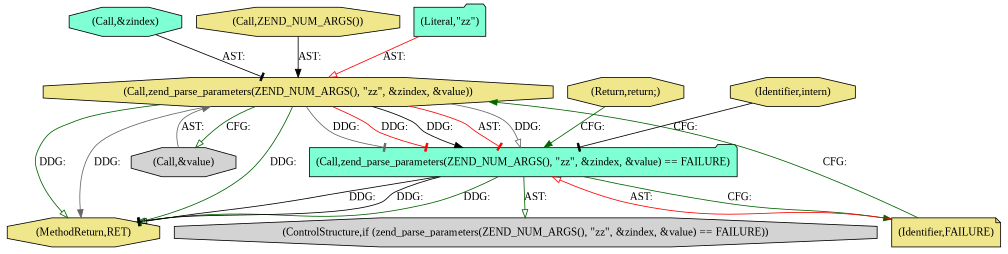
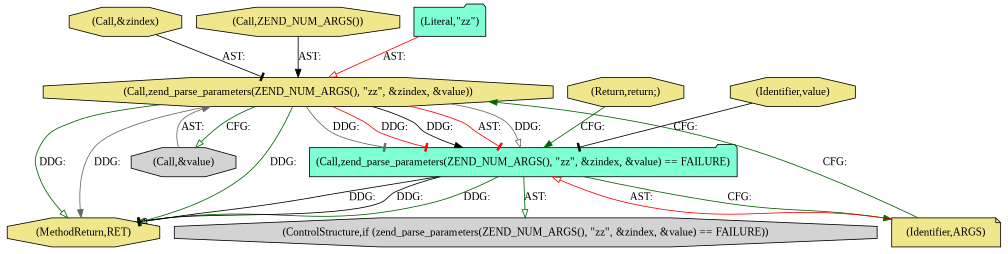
(125, 22) -> (125, 22)
(793, 92) -> (793, 92)
(946, 232) -> (946, 232)
